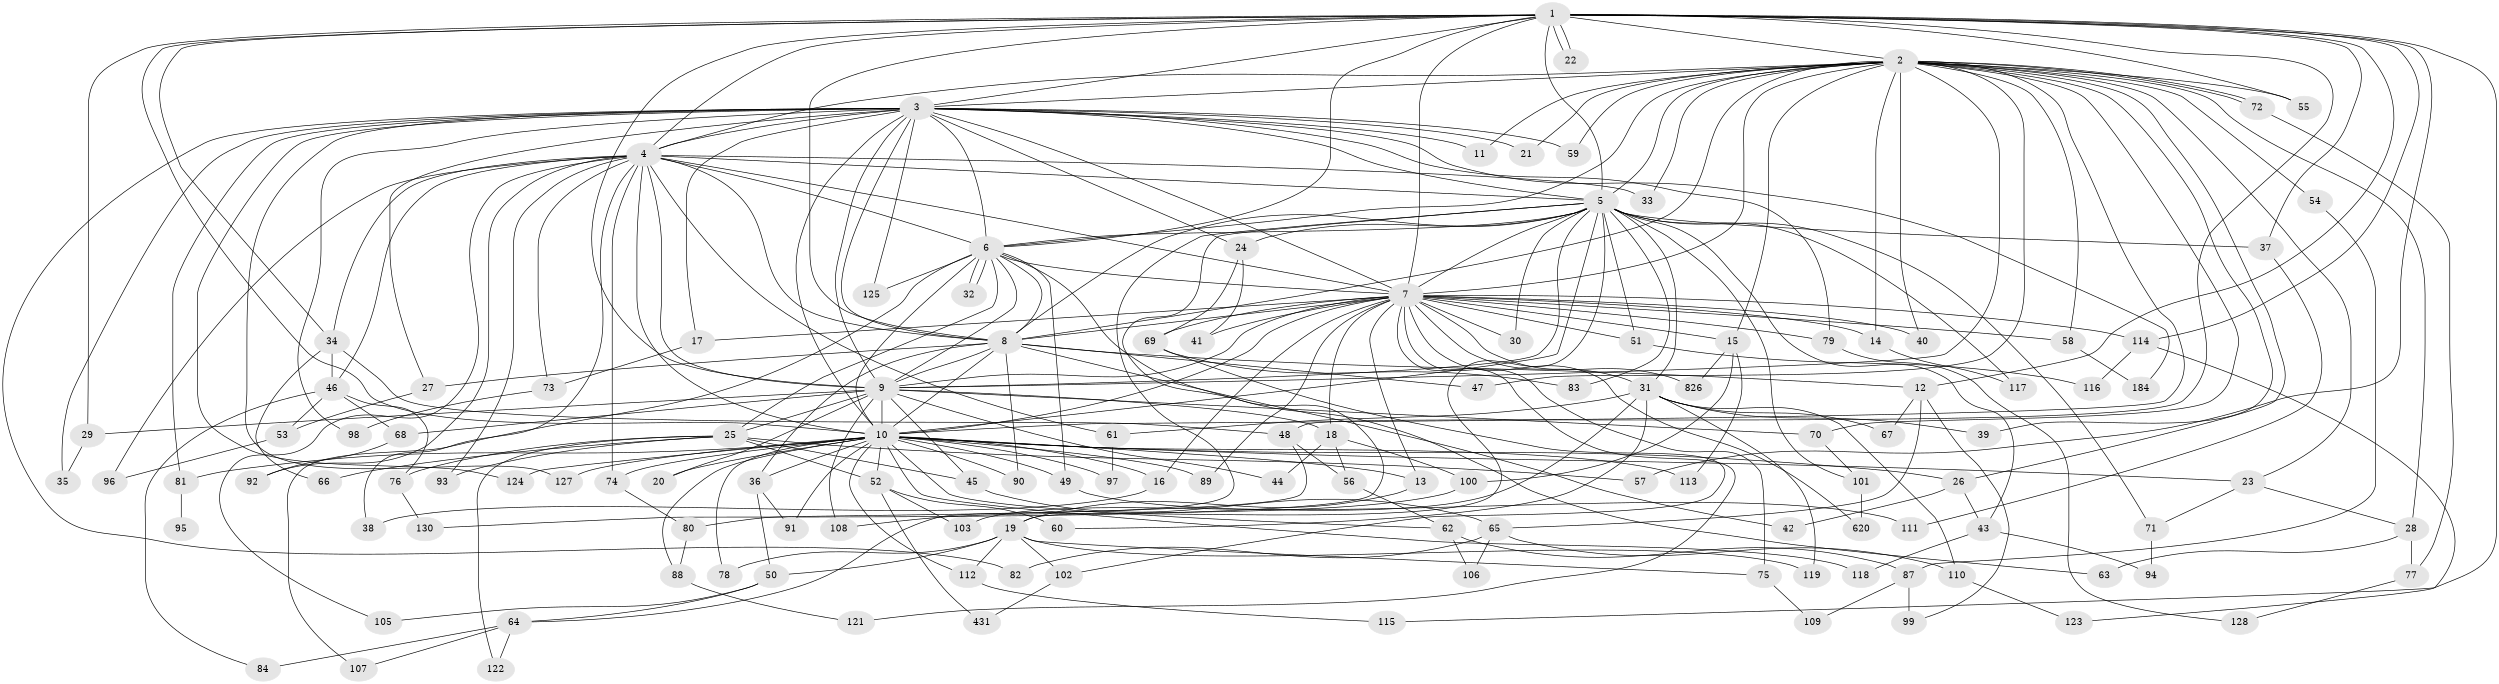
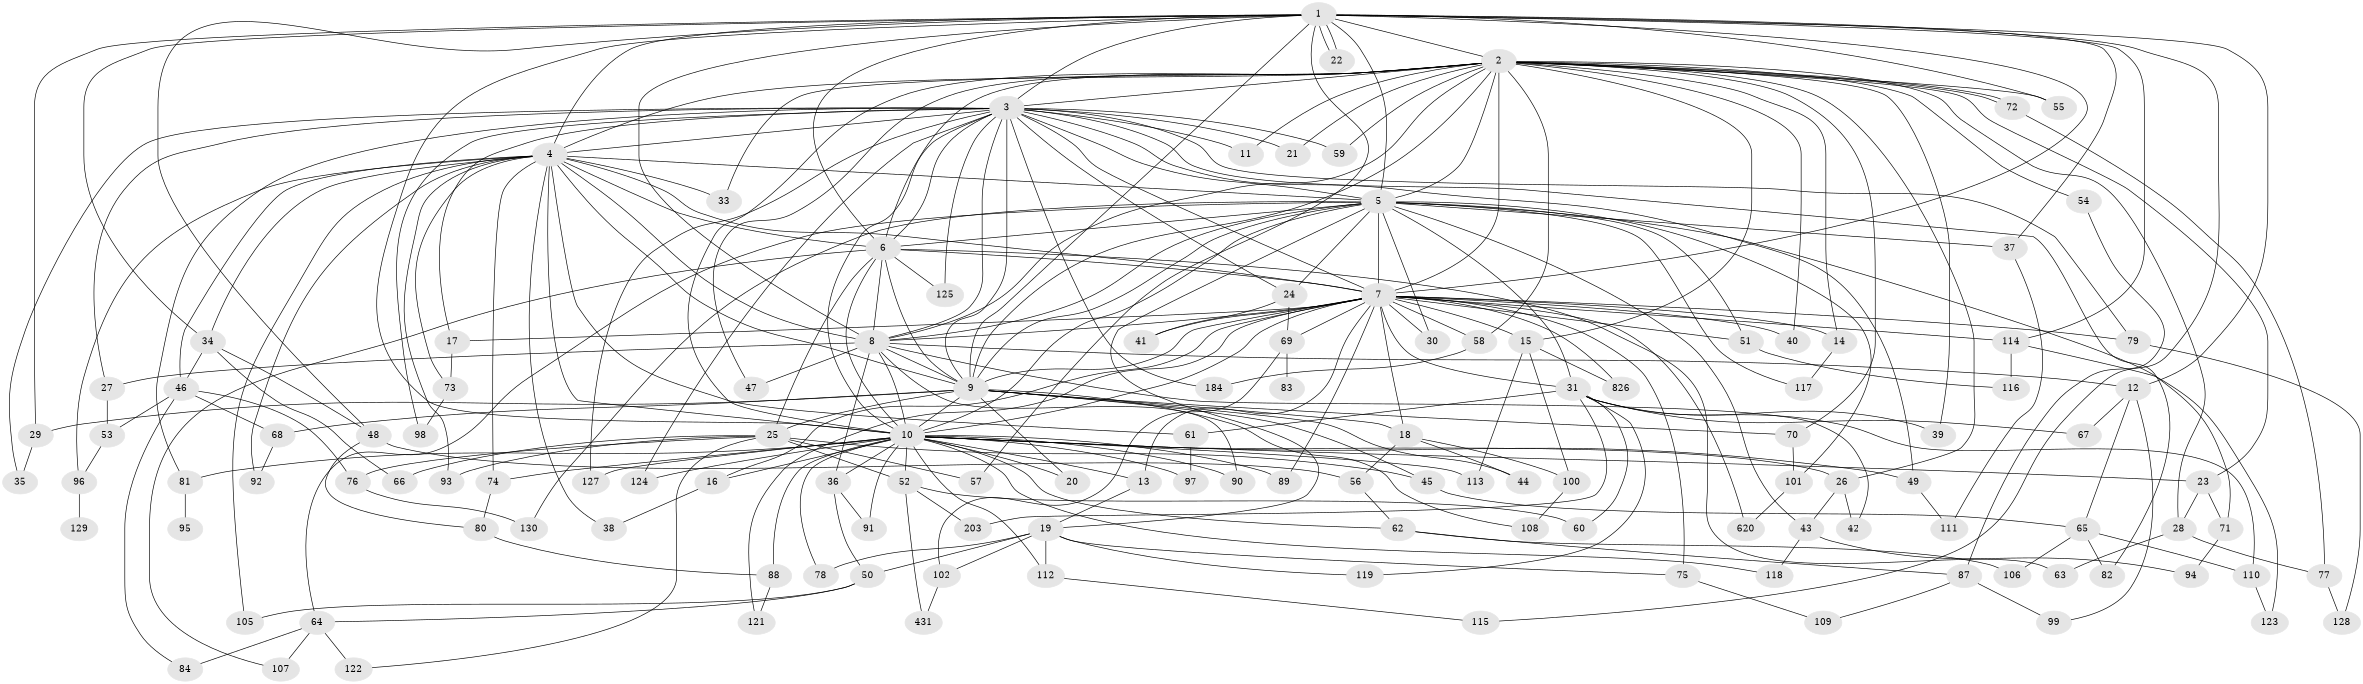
(969, 295) -> none
(1669, 325) -> none
(1055, 342) -> (1535, 202)
none -> (79, 529)
(963, 529) -> (973, 529)
